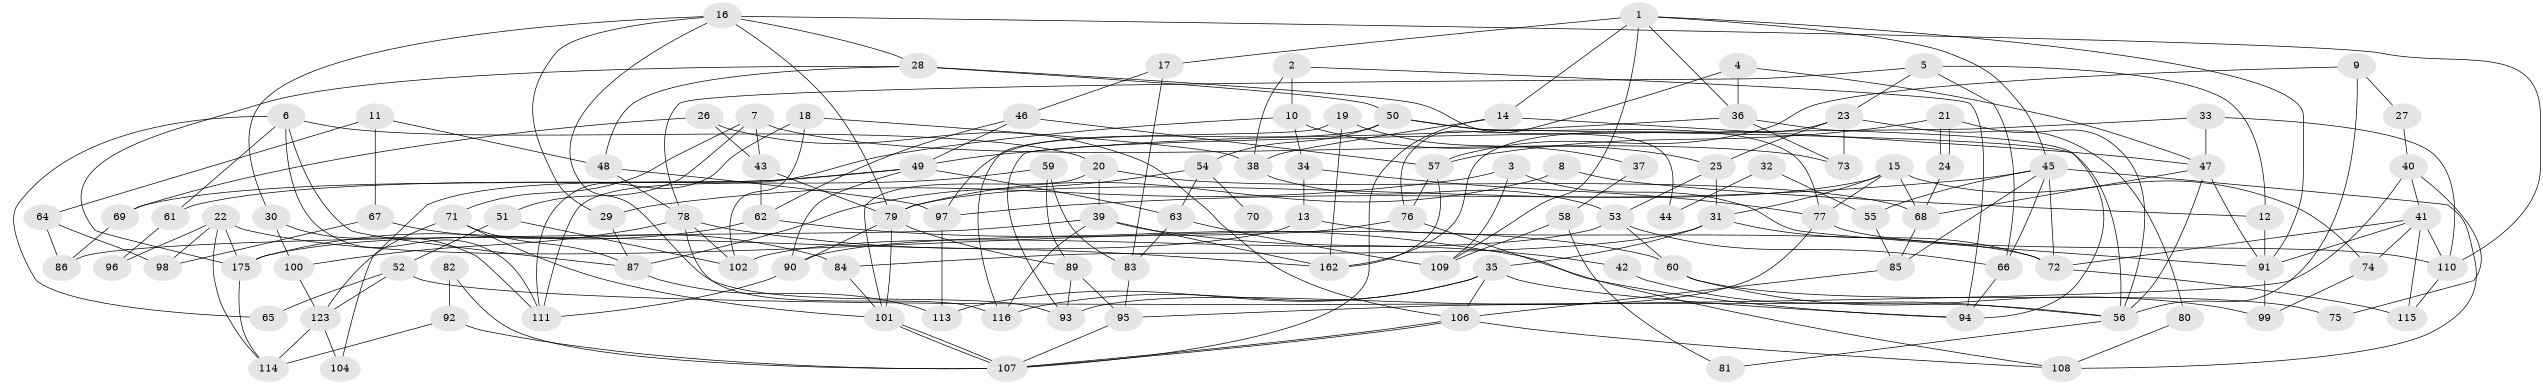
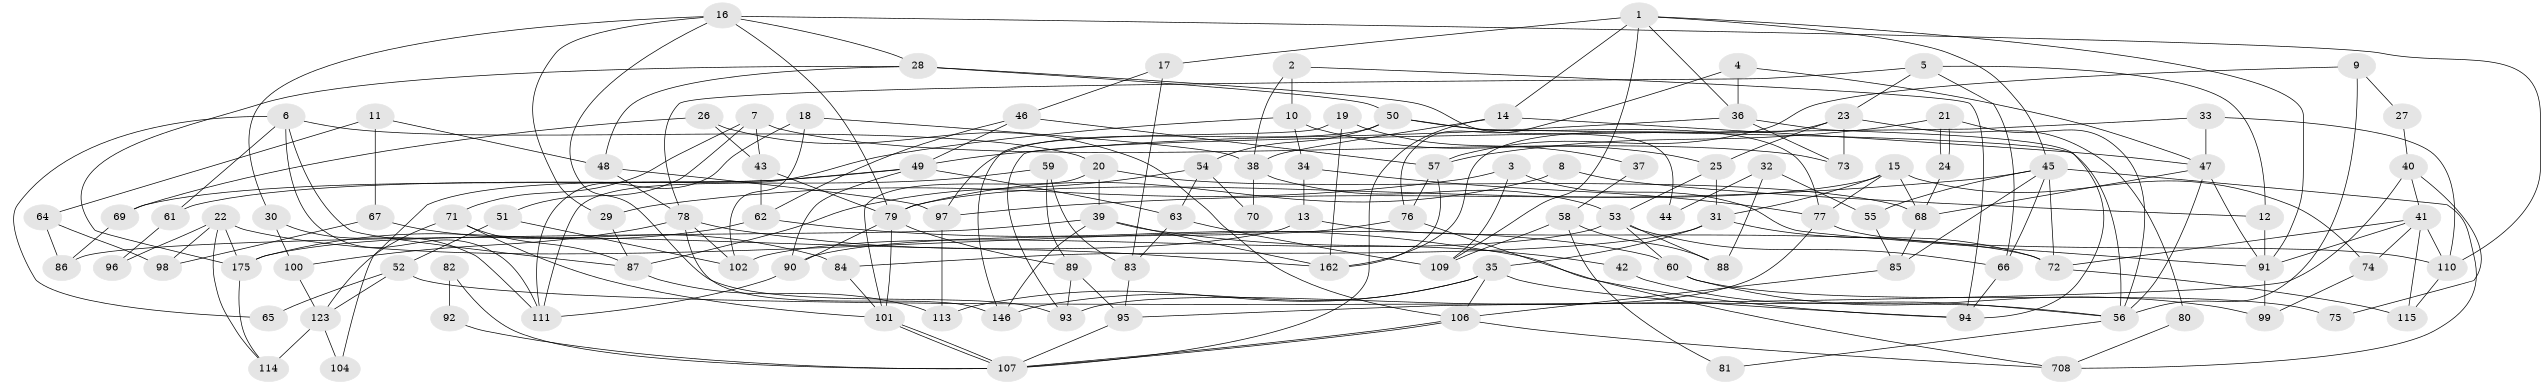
none -> (1253, 192)
none -> (1723, 268)
(1002, 318) -> (1002, 318)
(360, 344) -> none
(2061, 369) -> (2061, 369)
